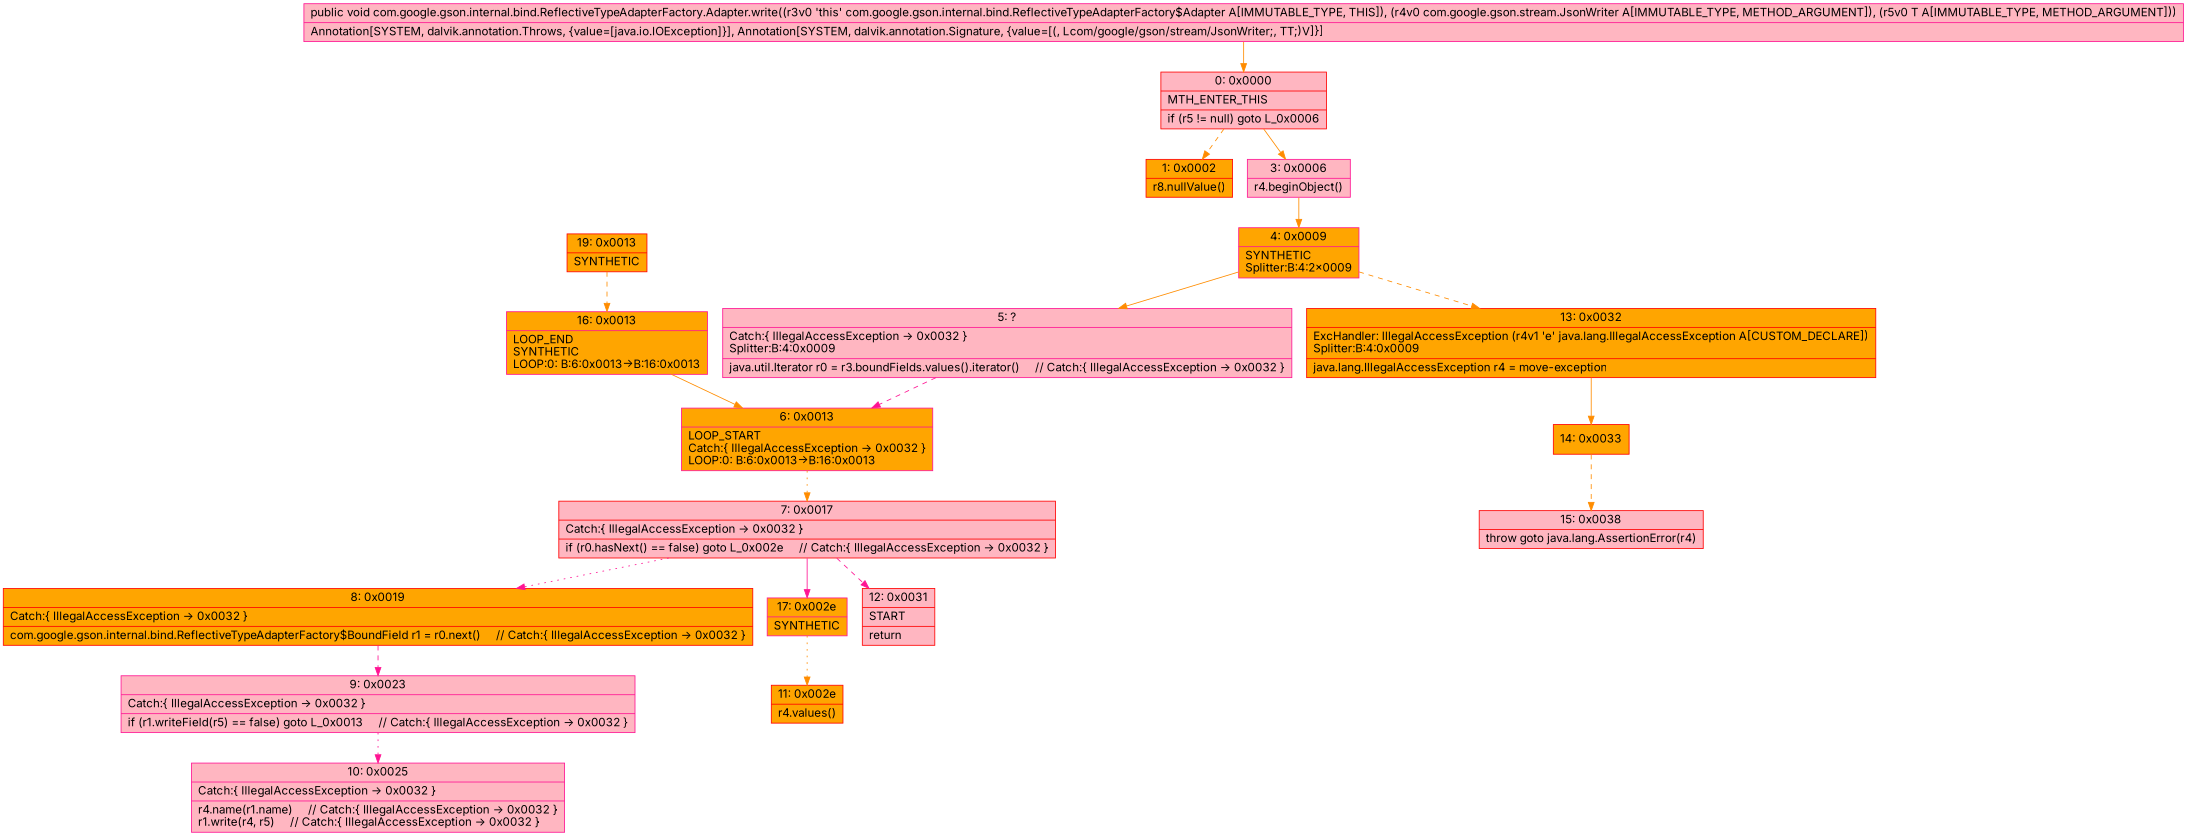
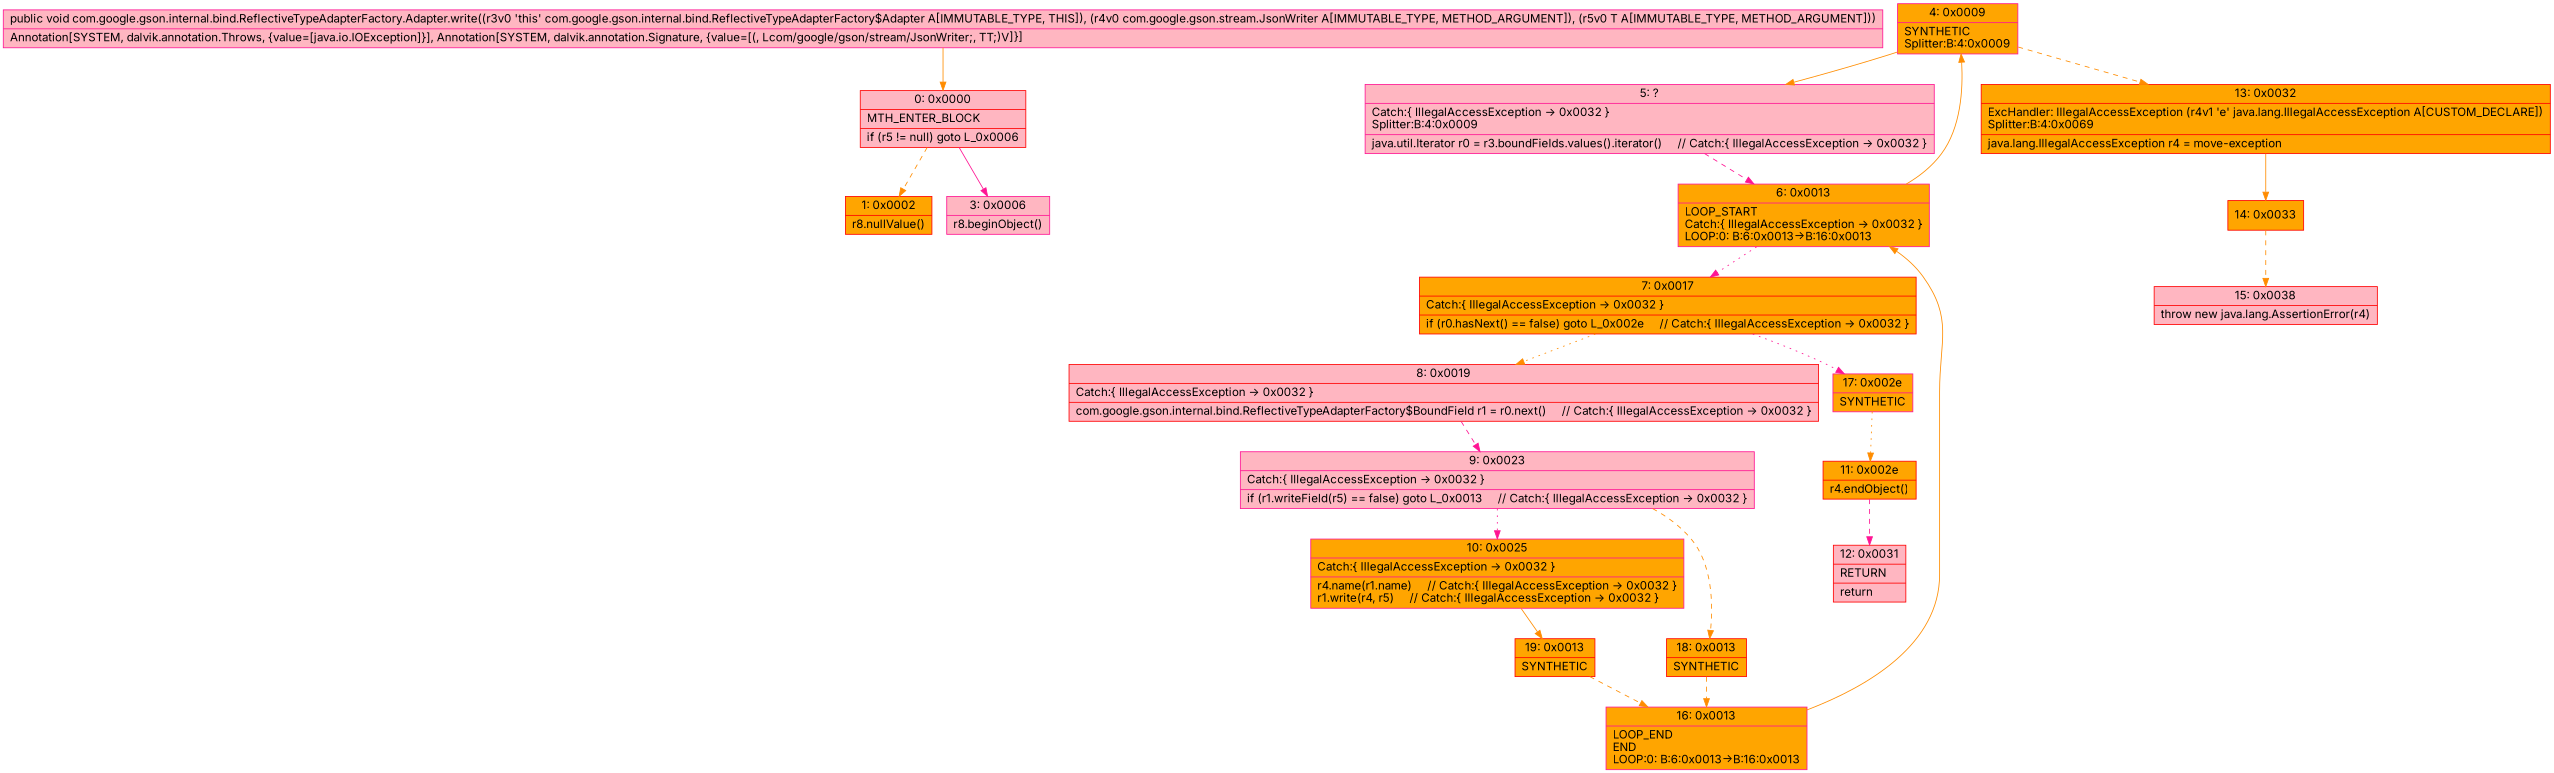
(1218, 100) -> (924, 119)
(1272, 141) -> (971, 168)
(1299, 187) -> (998, 224)
(1299, 208) -> (1953, 132)
(1299, 268) -> (1958, 44)
(1367, 349) -> (2041, 125)
(546, 352) -> (1625, 747)
(807, 482) -> (1737, 260)
(807, 530) -> (1668, 306)
(1591, 539) -> (2266, 315)
(850, 570) -> (1870, 518)
(597, 572) -> (1560, 348)
(807, 574) -> (1795, 351)
(887, 616) -> (1863, 573)
(378, 617) -> (1444, 393)
none -> (1529, 620)
none -> (1707, 658)
(807, 713) -> (1870, 489)
(378, 798) -> (1497, 574)
